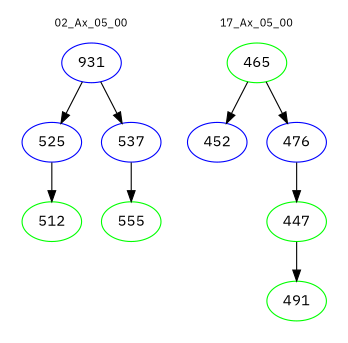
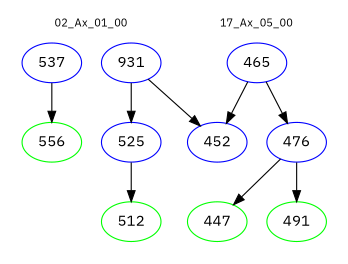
(92, 24) -> (92, 24)
(257, 63) -> (257, 63)
(109, 98) -> (162, 92)
(131, 222) -> (52, 142)
(297, 256) -> (297, 177)
